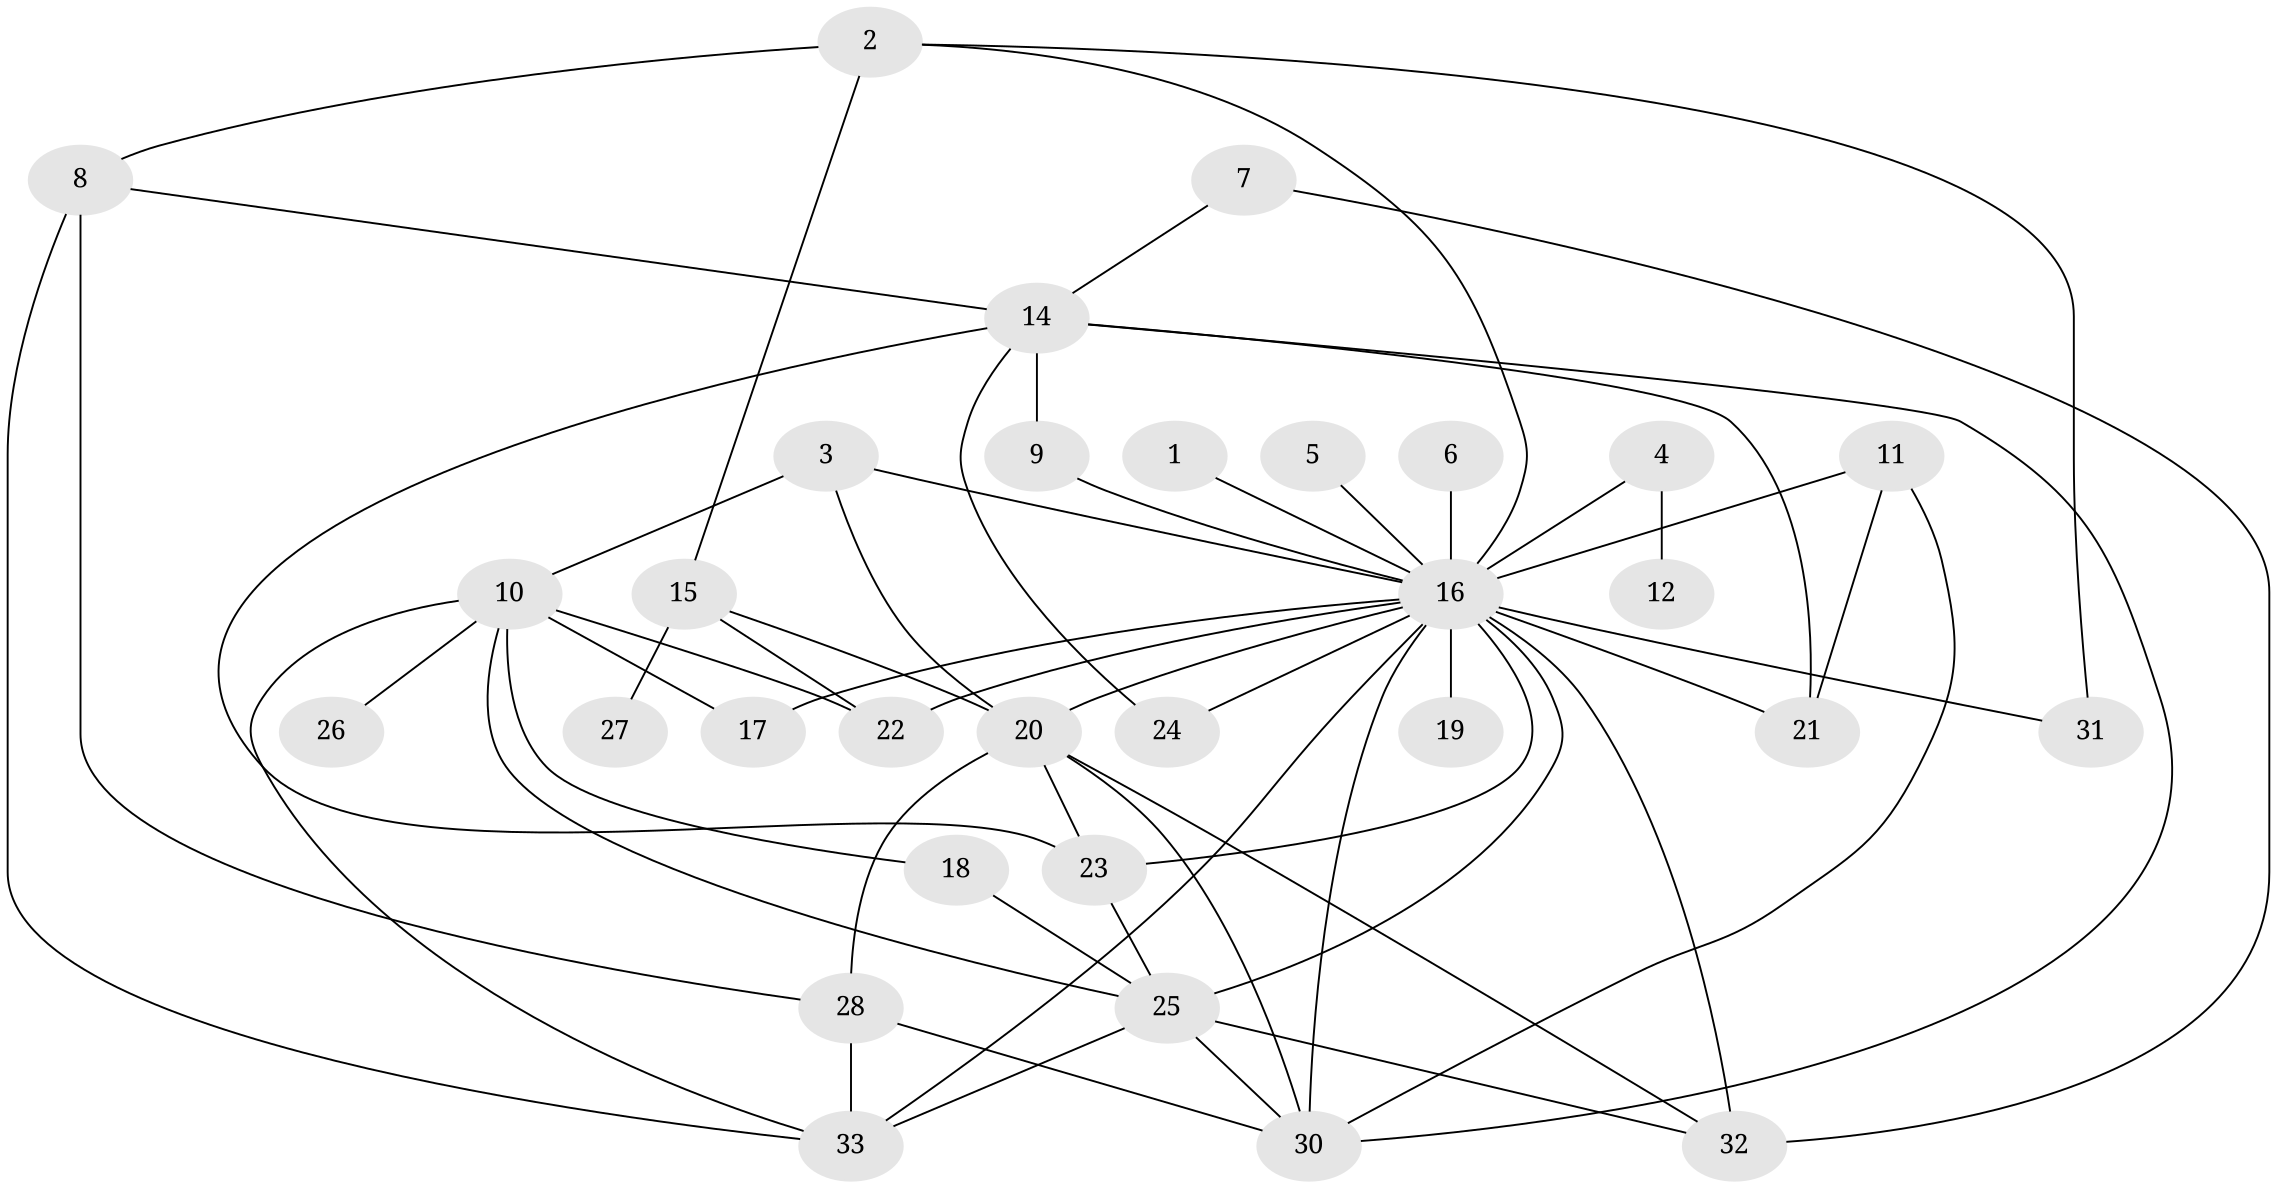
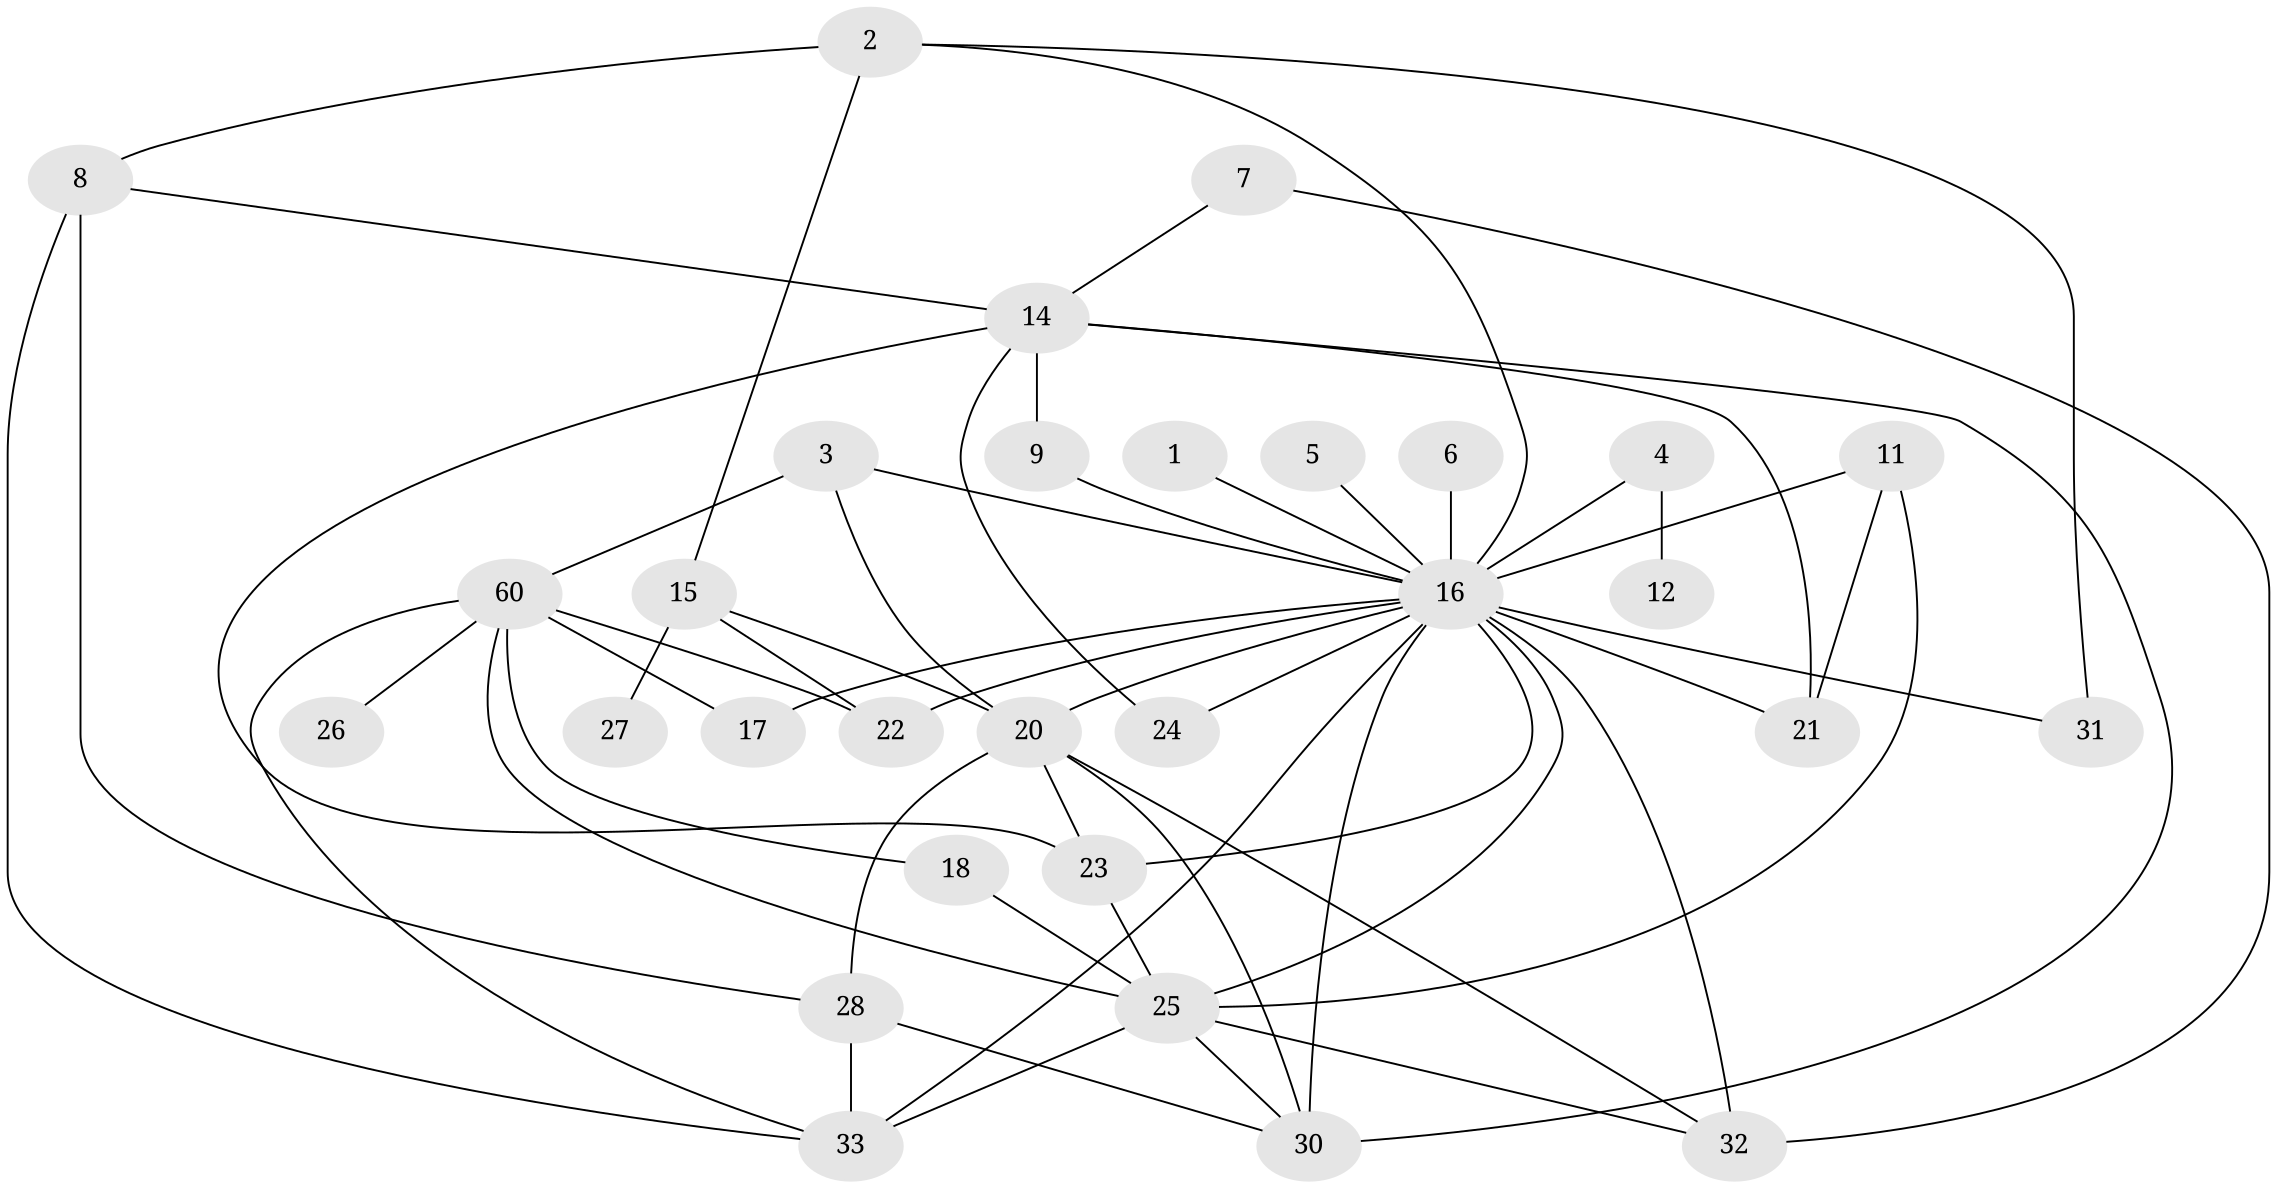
(510, 594) -> (510, 594)
(1451, 732) -> none
(1783, 904) -> (1707, 903)
